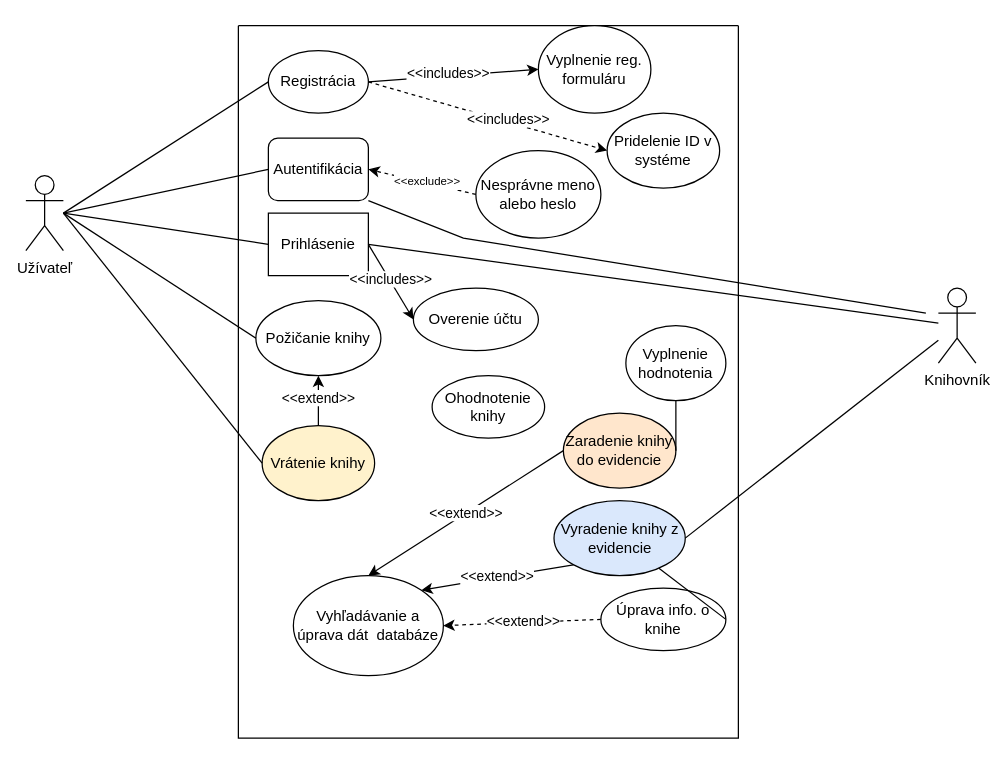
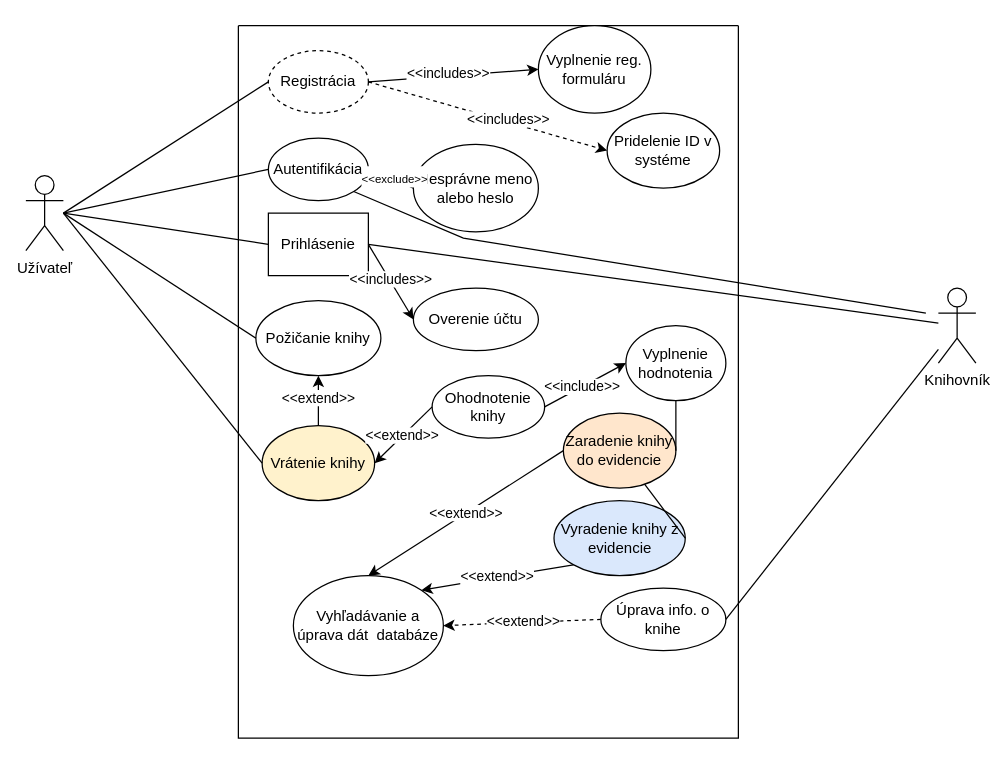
(318, 82) -> (318, 82)
(318, 169) -> (318, 169)
(538, 194) -> (476, 188)
none -> (581, 387)
none -> (406, 432)
(811, 440) -> (665, 512)
(692, 594) -> (839, 475)
